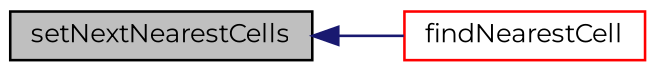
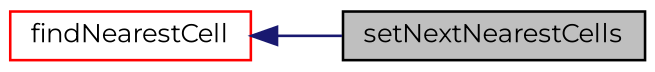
(371, 36) -> (310, 36)
